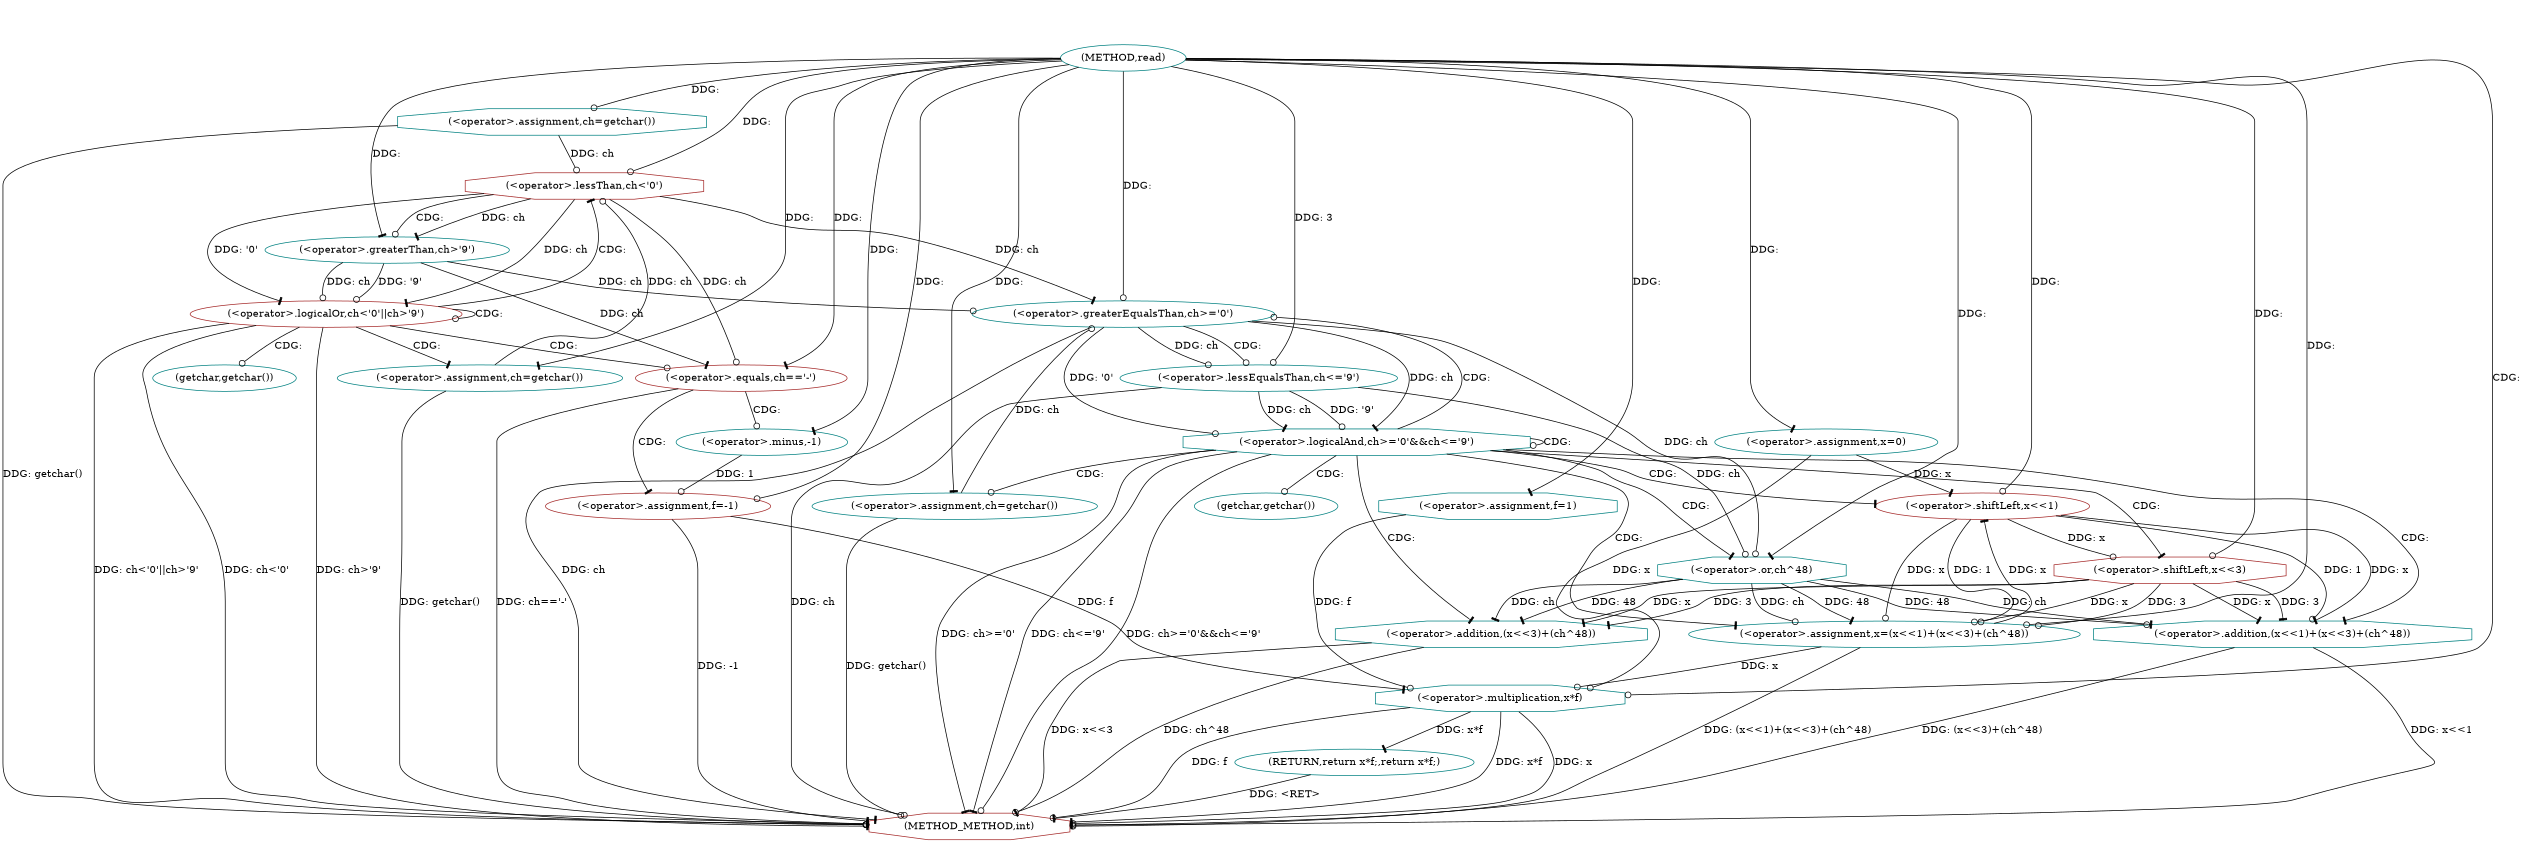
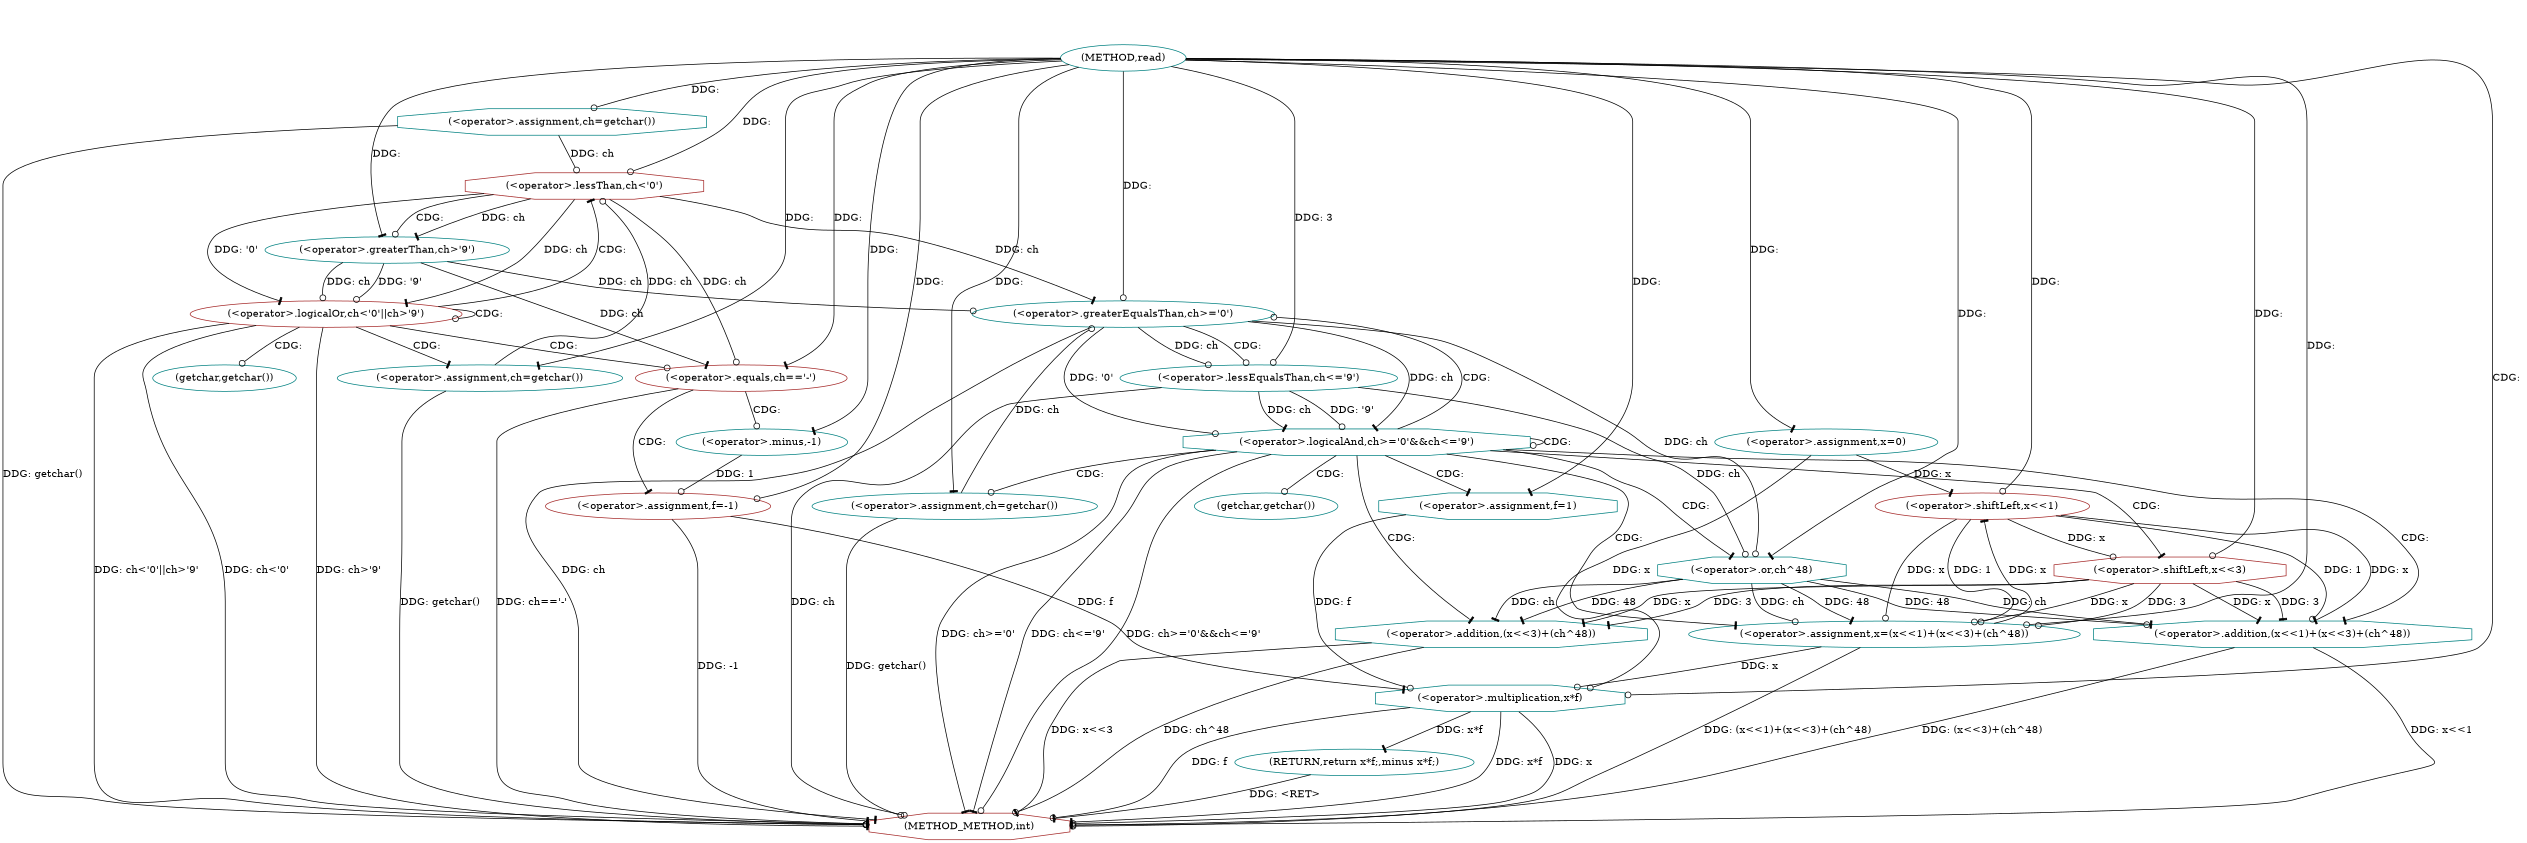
(1681, 486) -> (1426, 473)
(1354, 762) -> (1354, 762)
